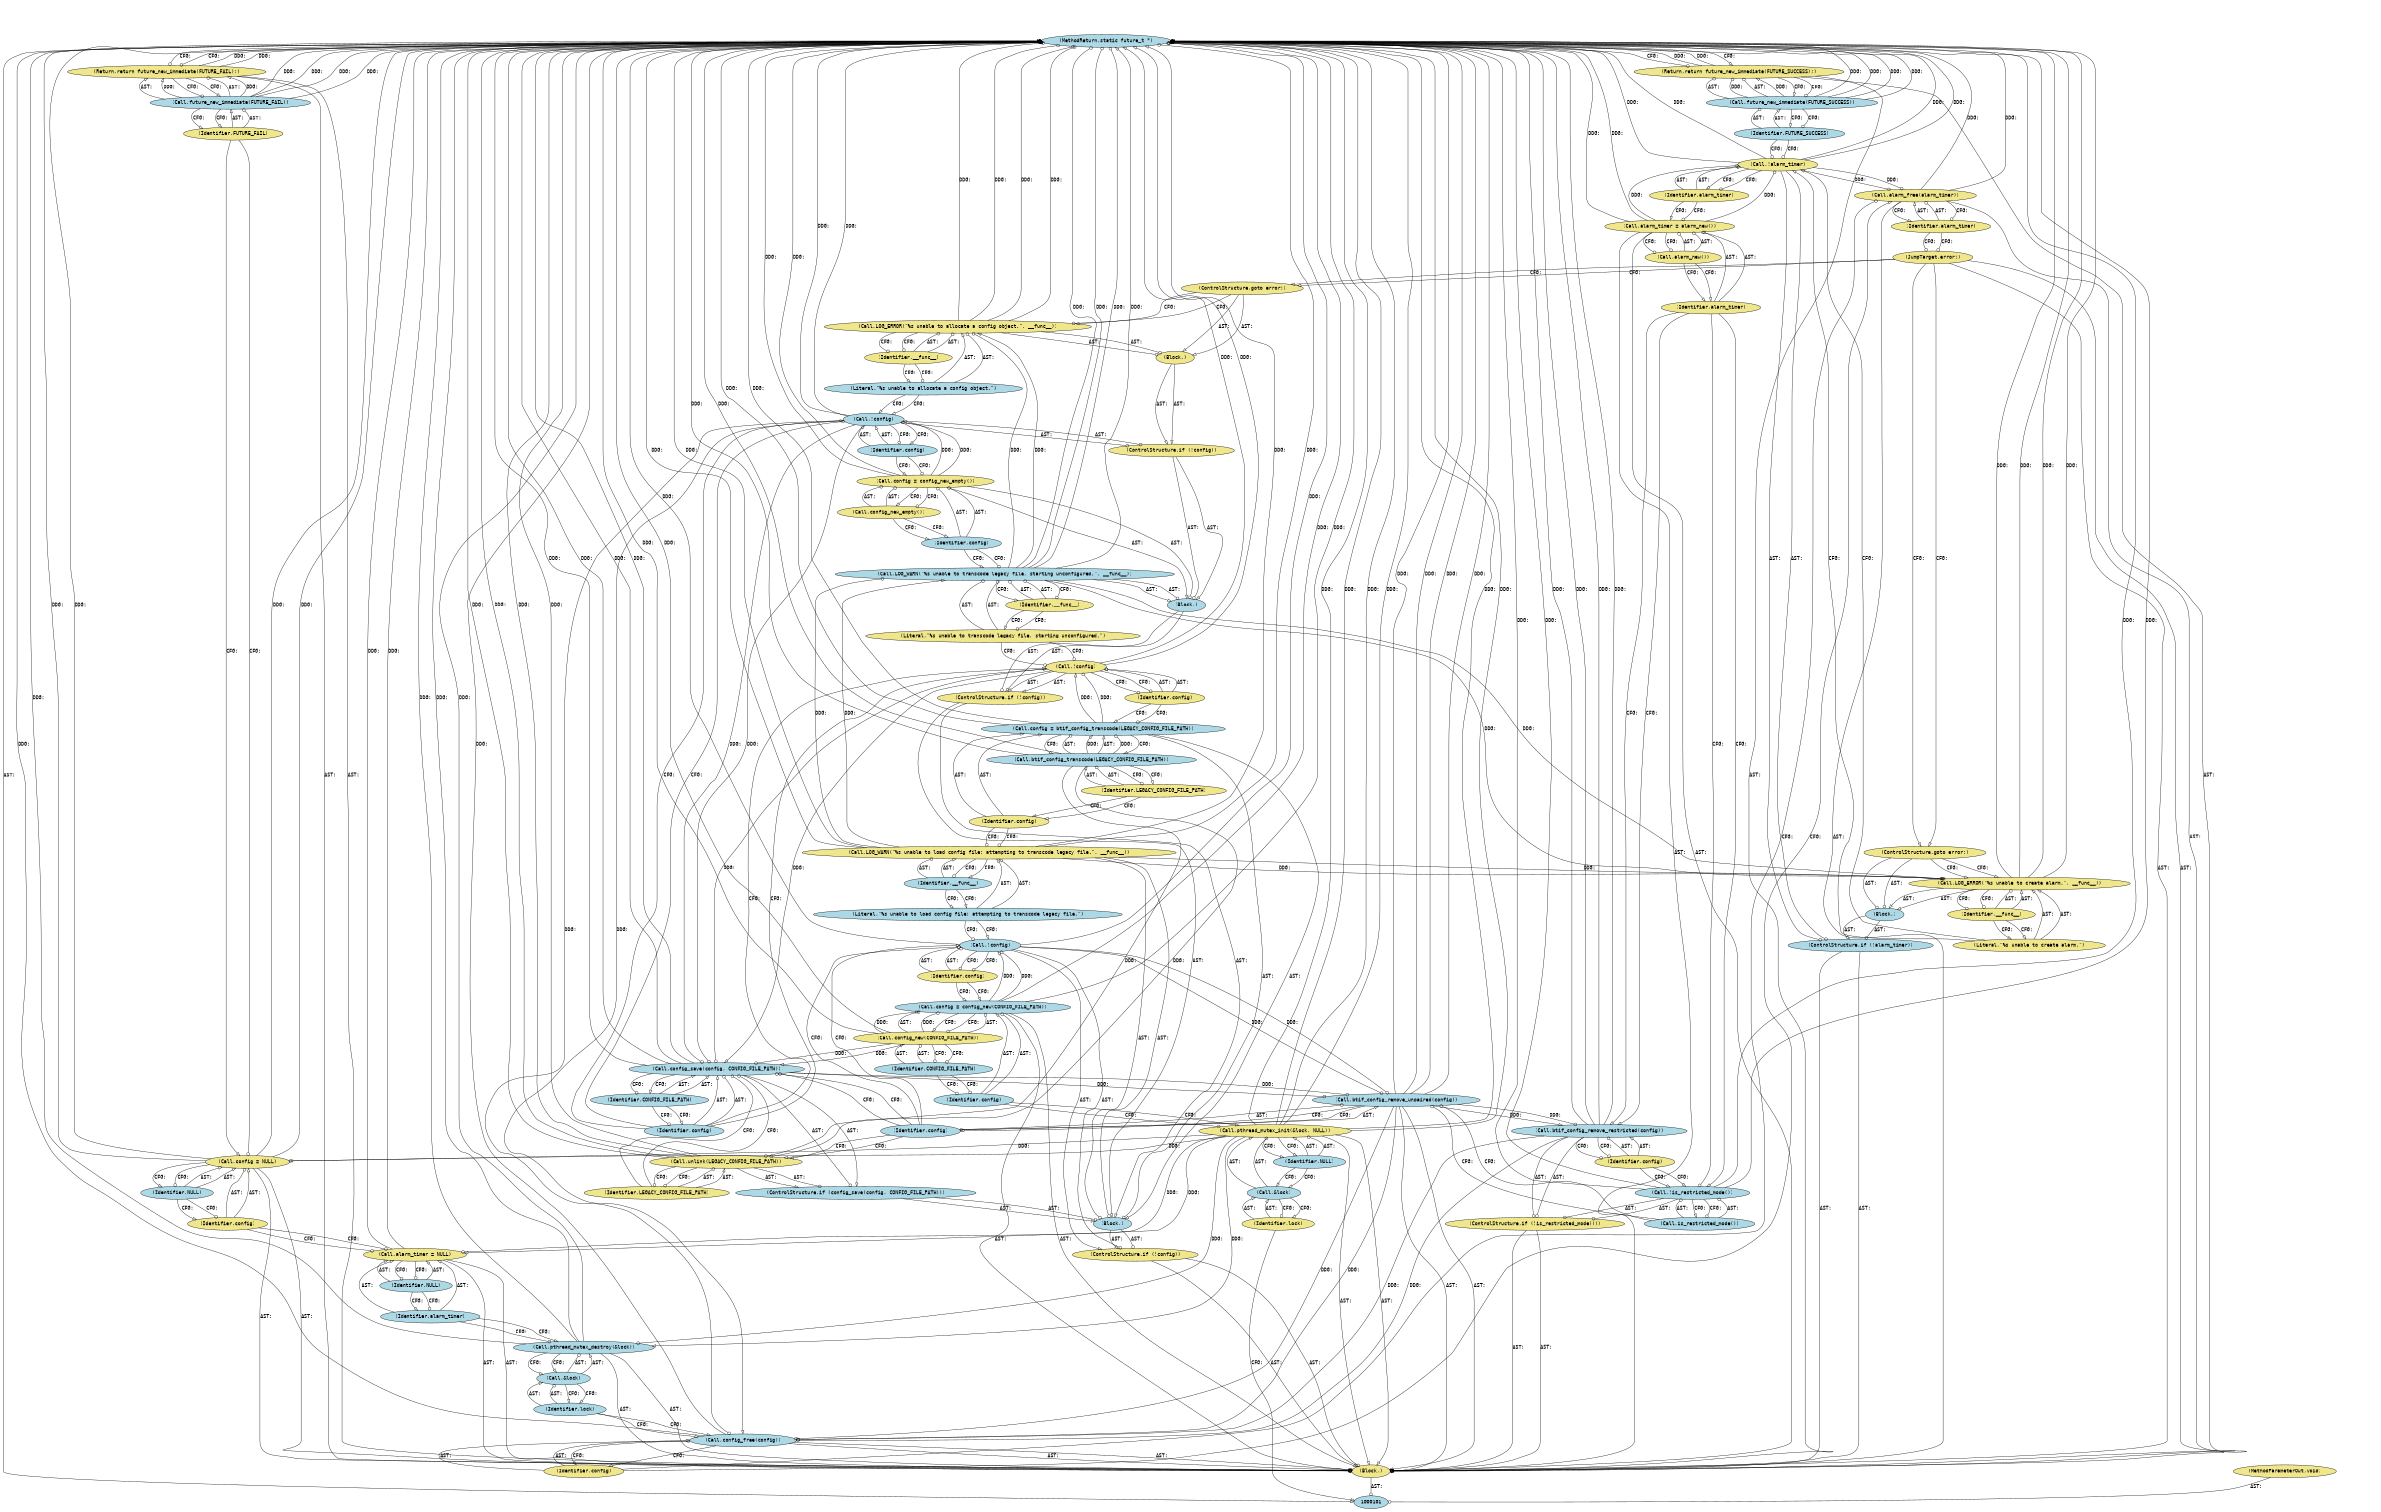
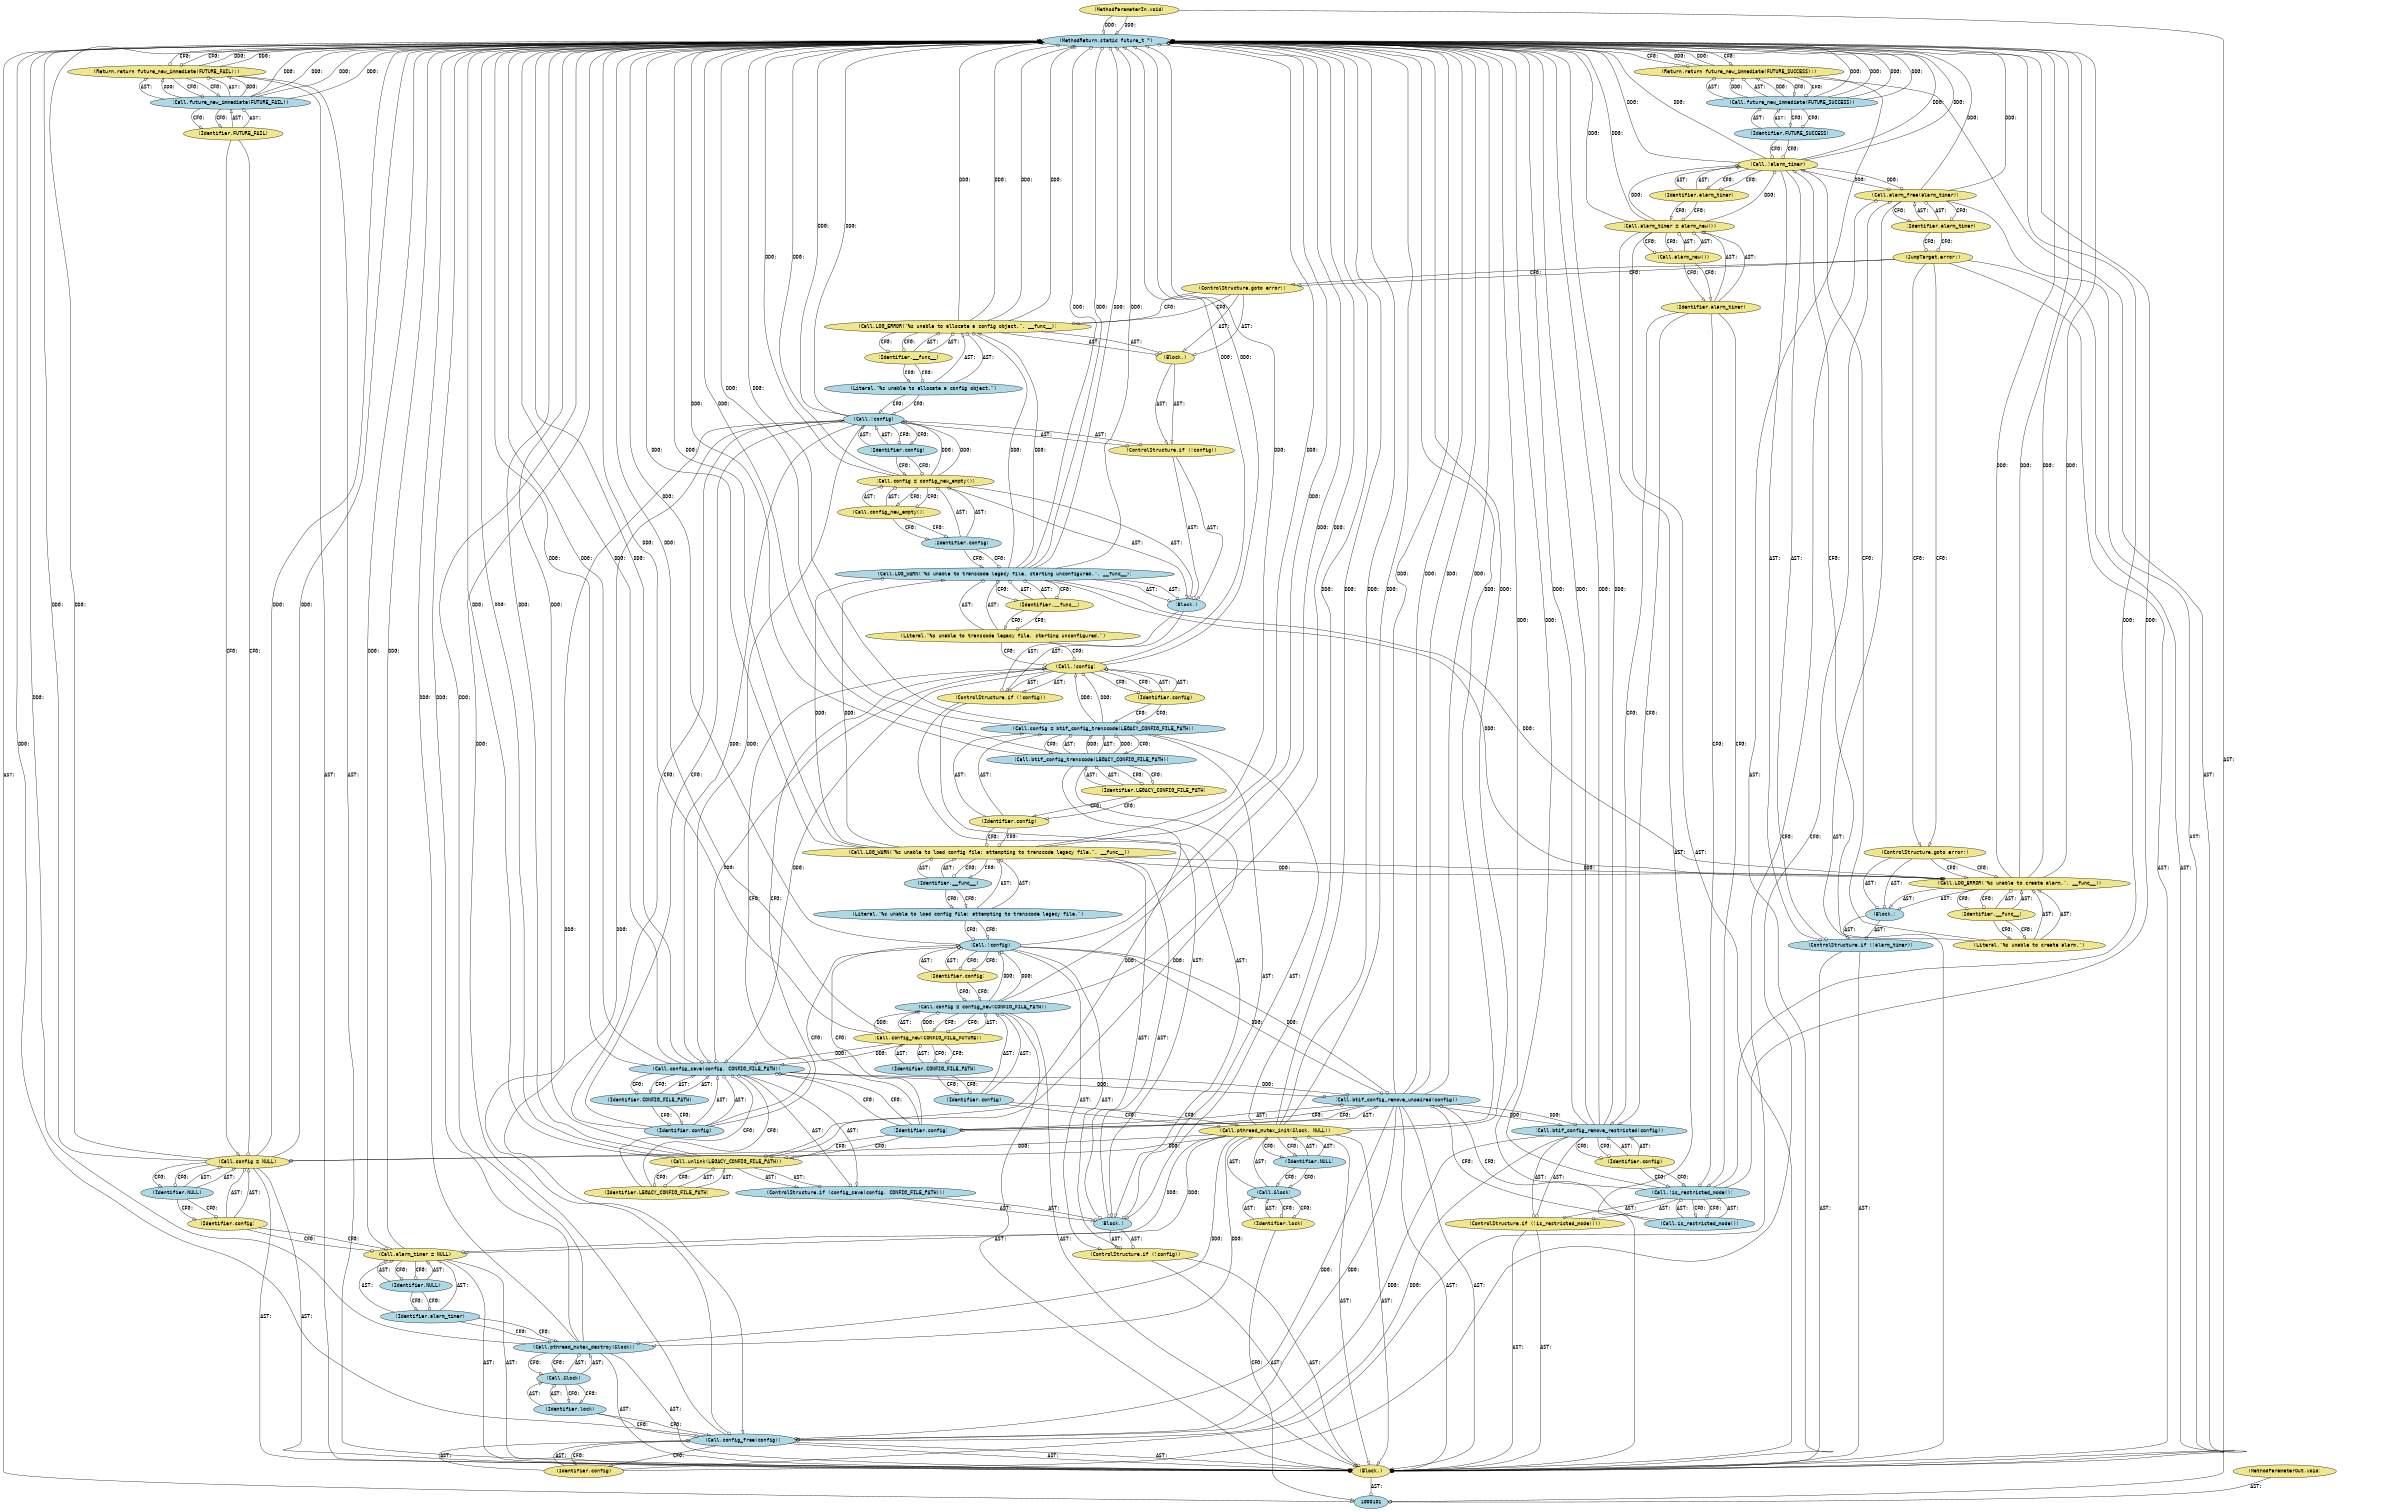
none -> (1129, 10)
(928, 1038) -> (928, 1038)
